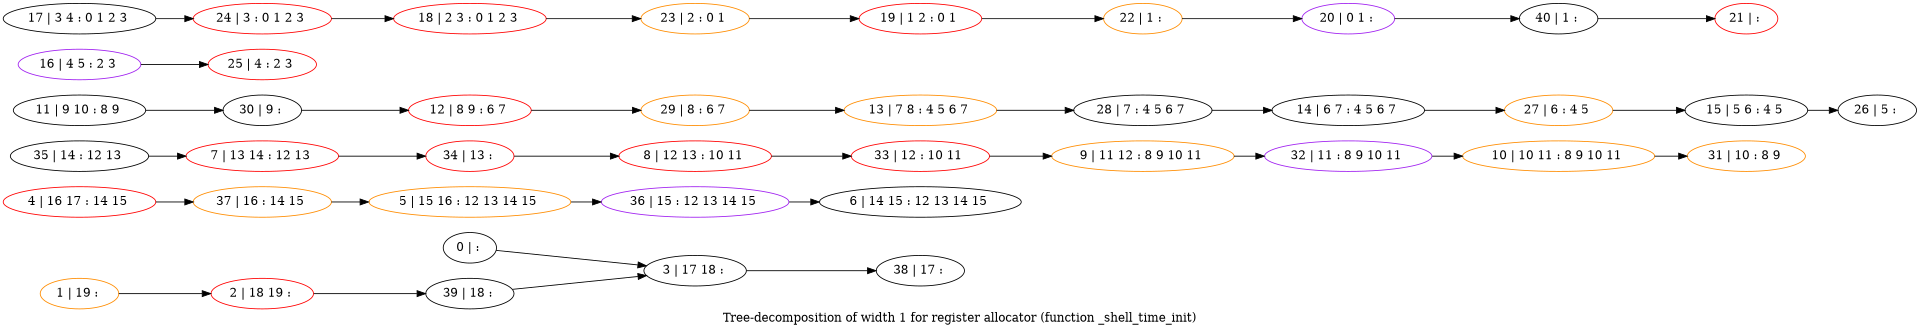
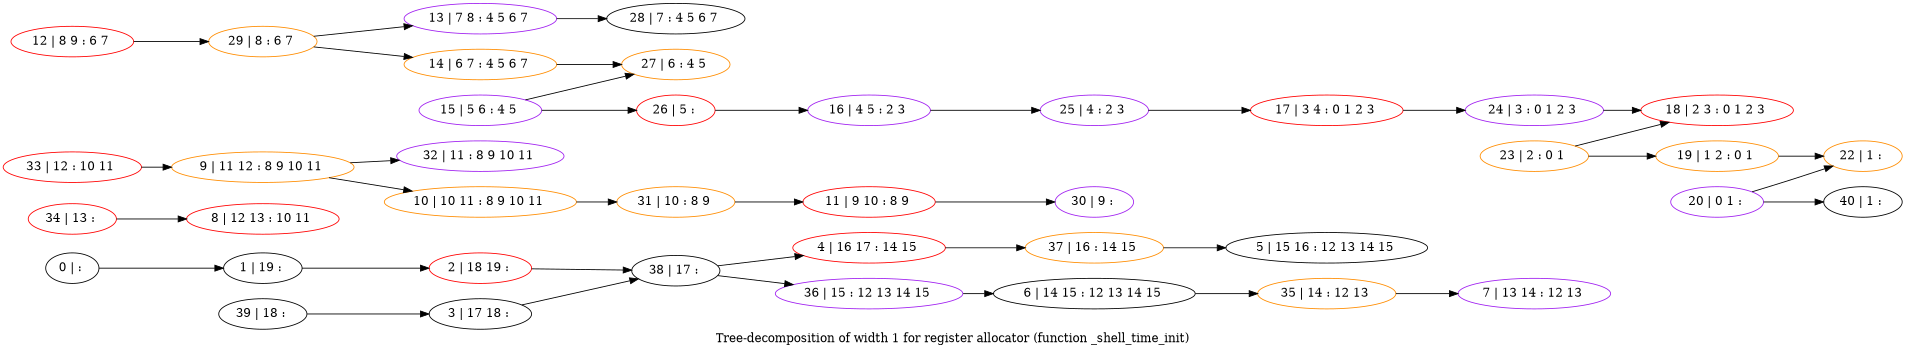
(80, 19) -> (1327, 110)
(262, 19) -> (1534, 110)
(589, 19) -> (1618, 135)
(920, 19) -> (1717, 156)
(1238, 19) -> (1788, 181)
(1746, 19) -> none
(262, 64) -> (1094, 110)
(80, 110) -> (869, 202)
(262, 110) -> (1094, 202)
(351, 110) -> none
none -> (757, 110)
(920, 110) -> (480, 19)
none -> (1195, 110)
(1238, 110) -> (359, 52)
(1348, 110) -> (480, 64)
(1645, 110) -> (575, 88)
(1746, 110) -> (480, 110)
(1877, 110) -> (676, 110)
(80, 156) -> (1327, 294)
(262, 156) -> (1534, 294)
(378, 156) -> none
(807, 156) -> none
(1443, 156) -> (366, 184)
(470, 202) -> (1327, 248)
(582, 202) -> (751, 280)
none -> (765, 202)
(567, 258) -> (157, 268)
none -> (756, 261)
(80, 294) -> (263, 268)
(365, 294) -> (577, 269)
none -> (1222, 294)
